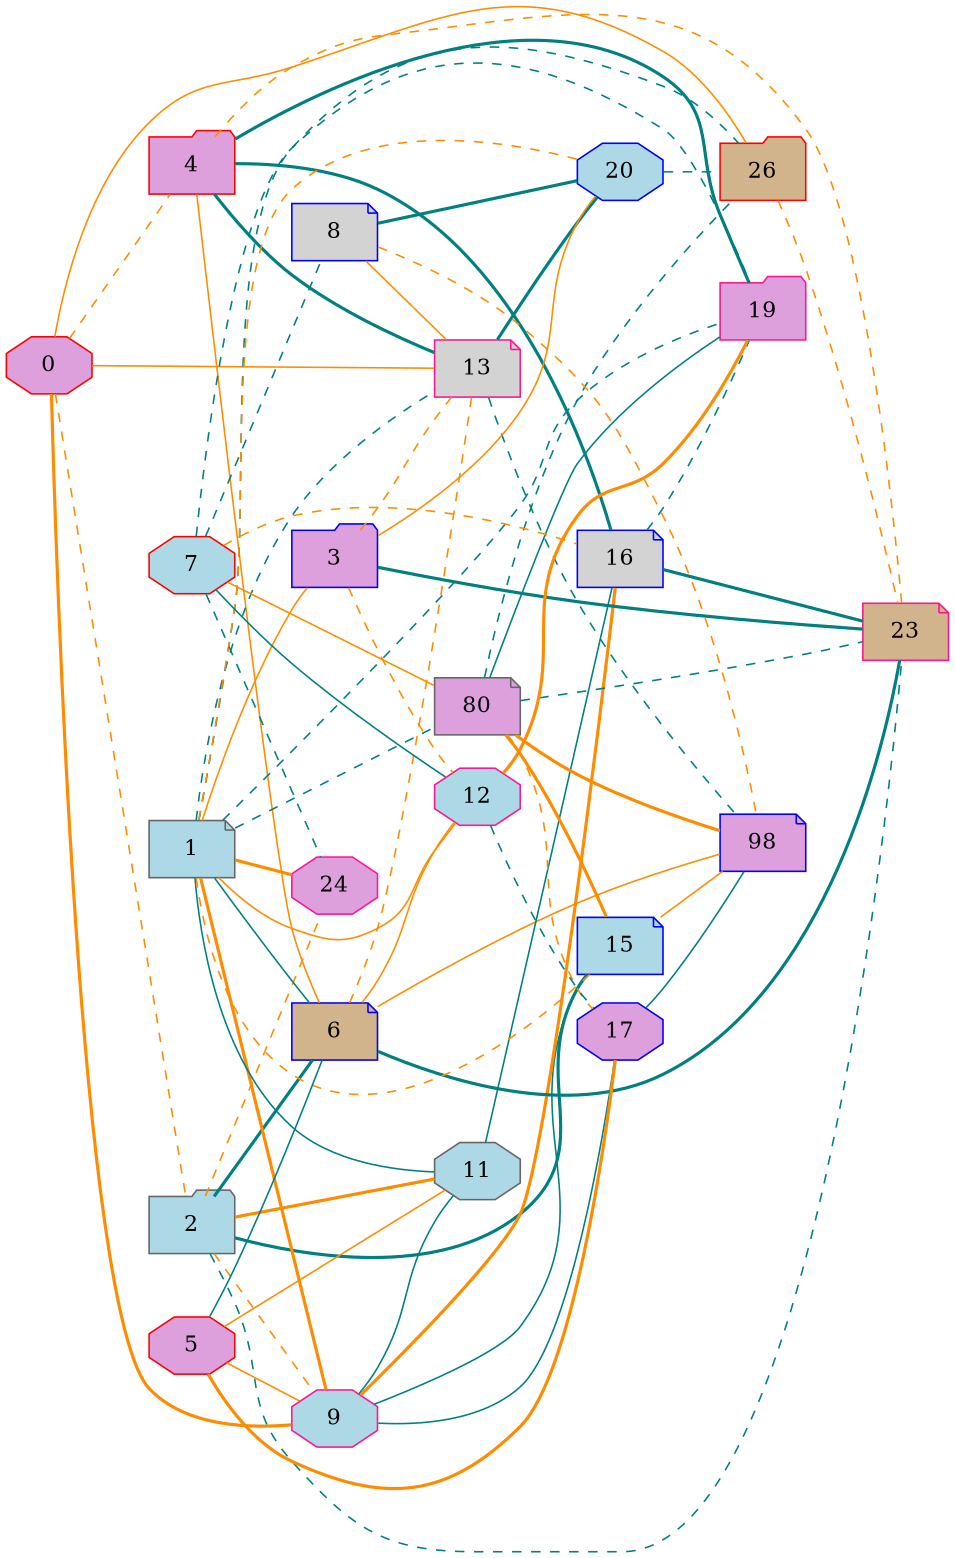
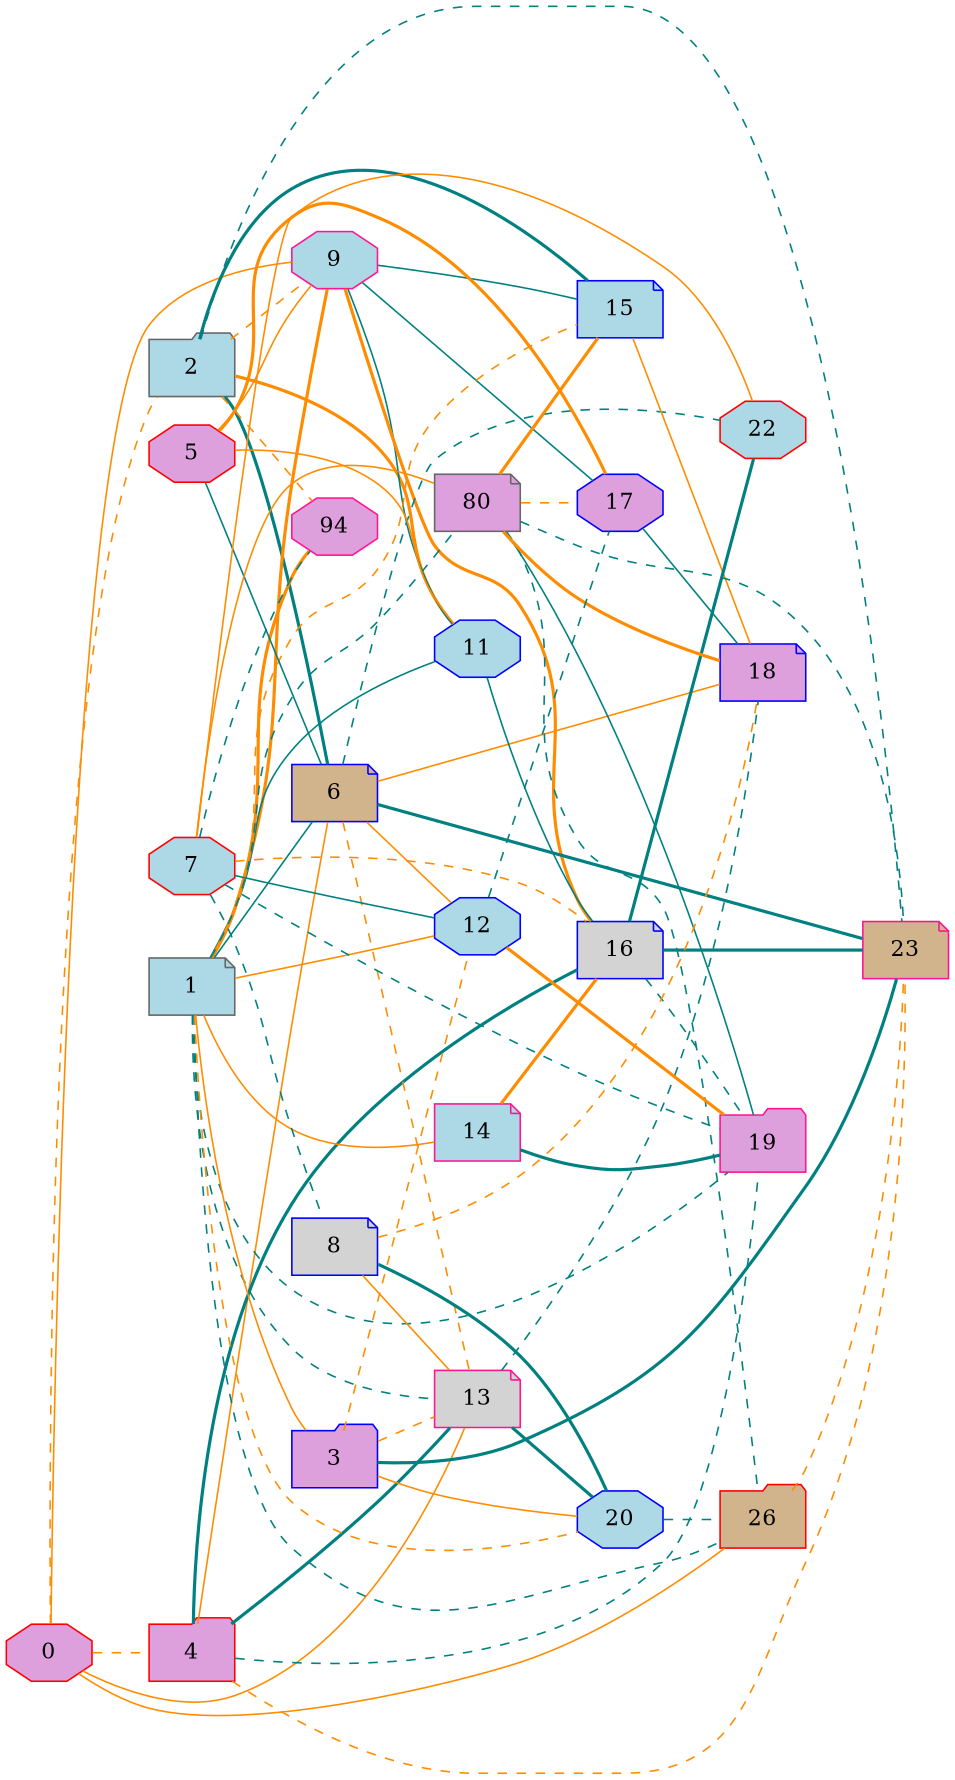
(557, 42) -> (628, 1589)
none -> (763, 430)
(477, 797) -> (477, 926)
(763, 843) -> (763, 673)
(335, 886) -> (335, 527)
(80, 971) -> (98, 562)
none -> (477, 1132)
(477, 1171) -> (477, 649)
